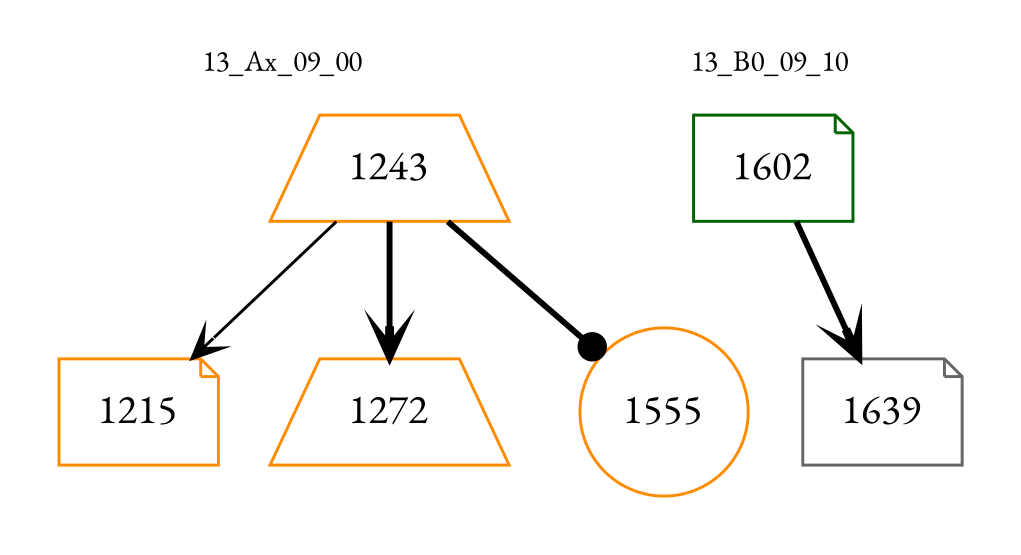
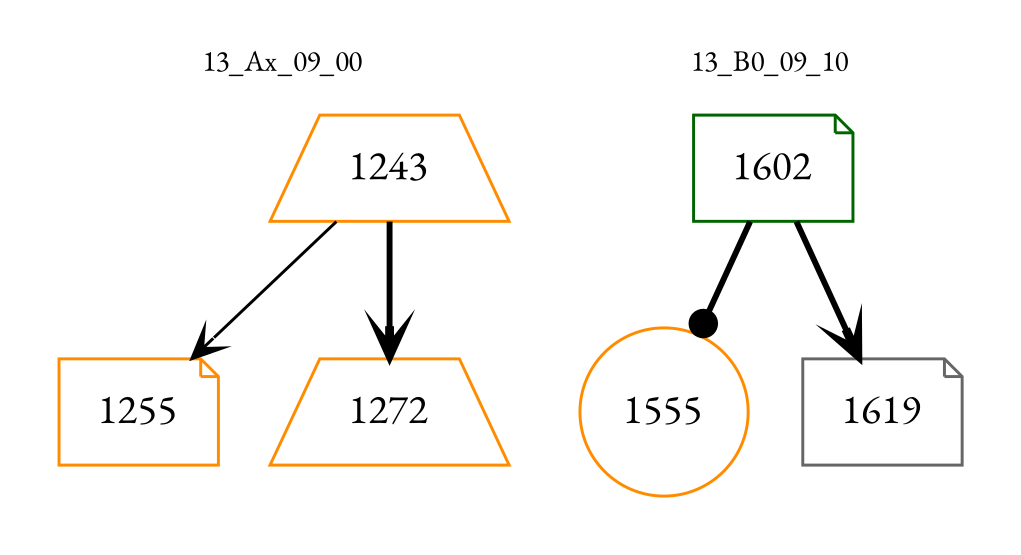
(512, 277) -> (729, 267)
(139, 412) -> (139, 412)
(882, 412) -> (882, 412)
